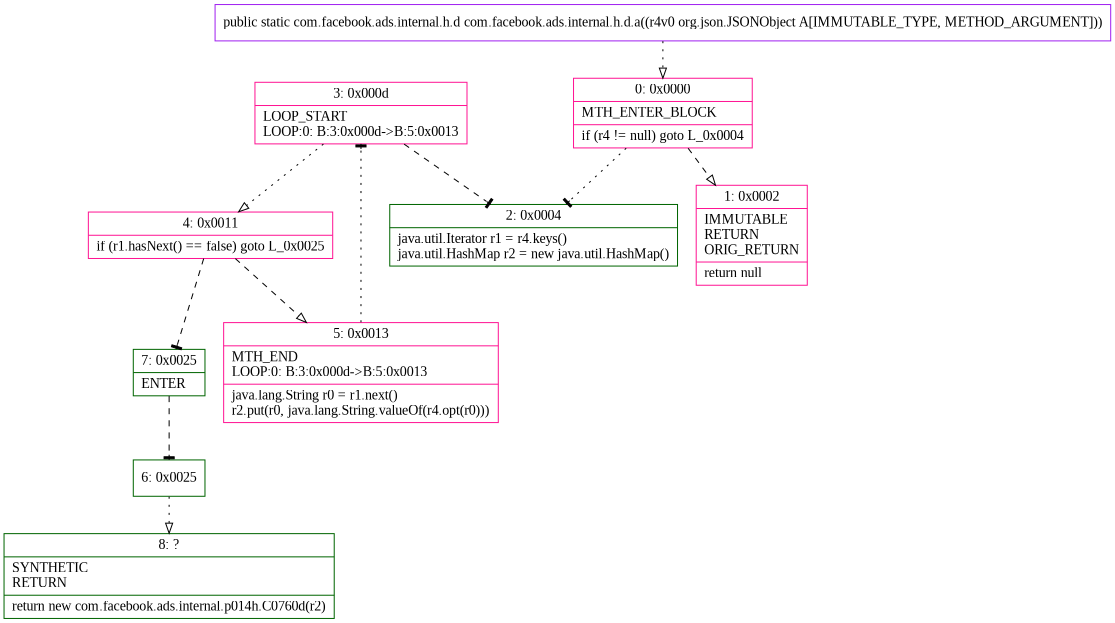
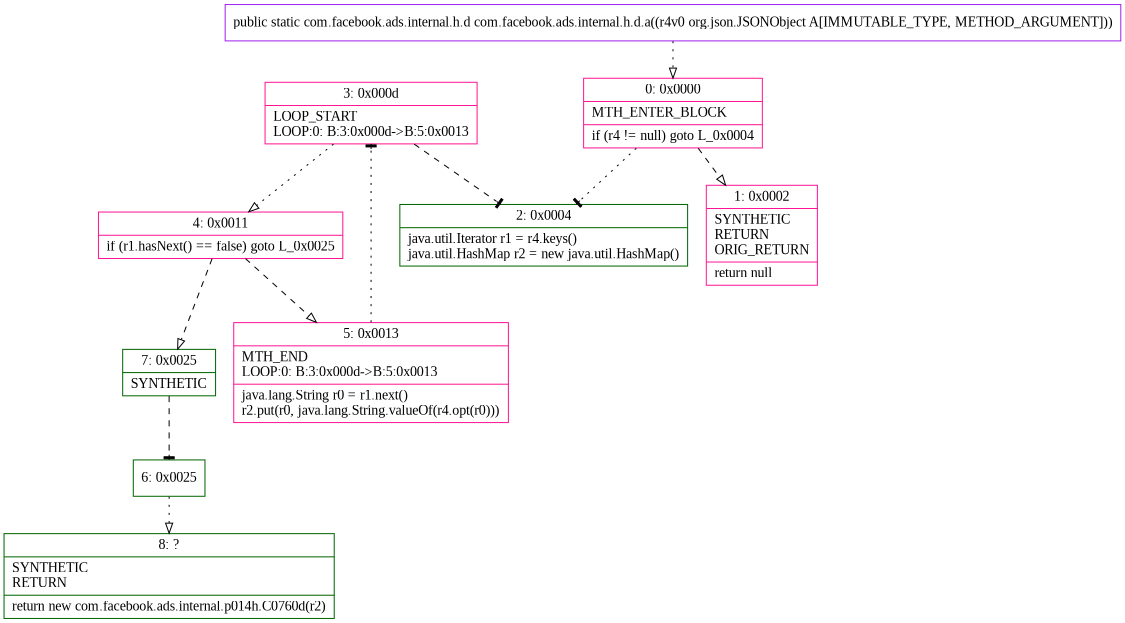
(746, 220) -> (753, 220)
(191, 301) -> (197, 299)
(164, 384) -> (169, 384)
